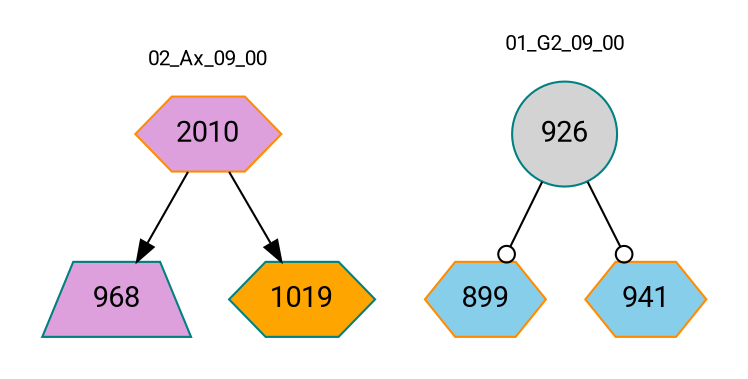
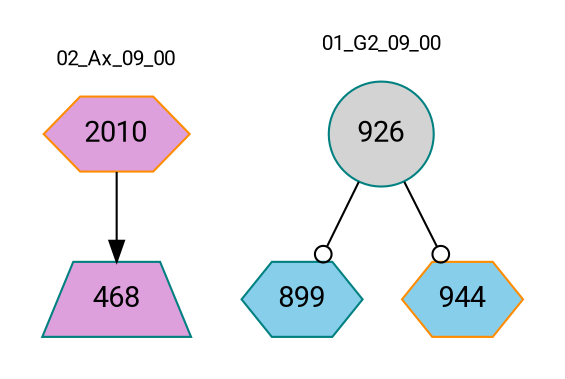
(117, 299) -> (117, 299)
(302, 299) -> none
(485, 299) -> (302, 299)
(646, 299) -> (463, 299)
